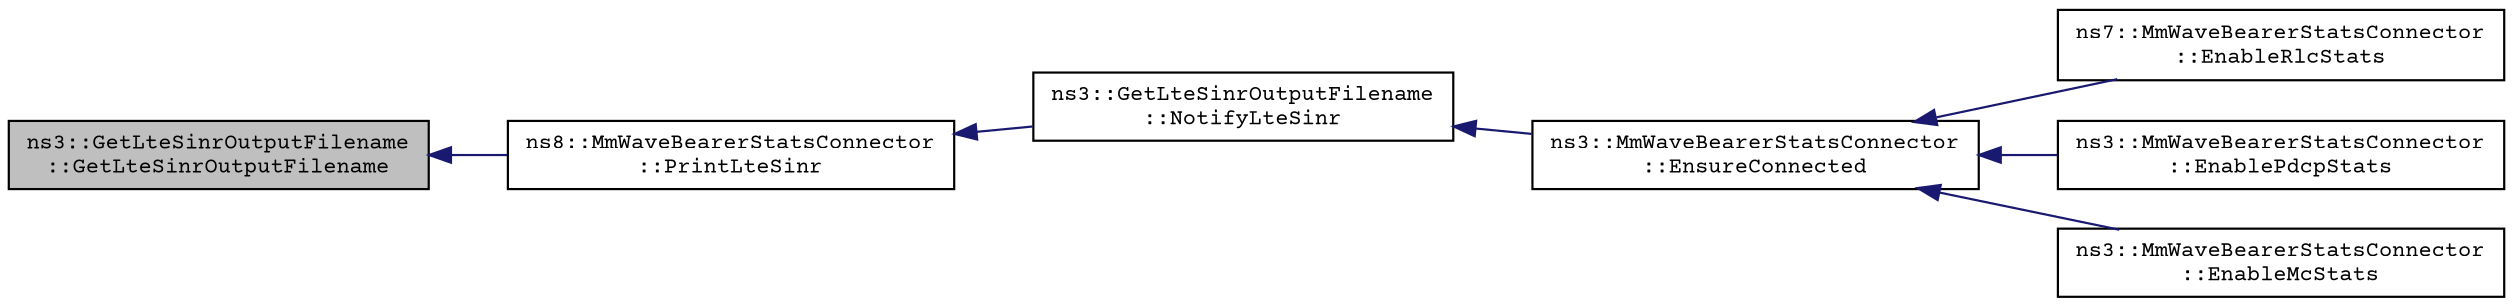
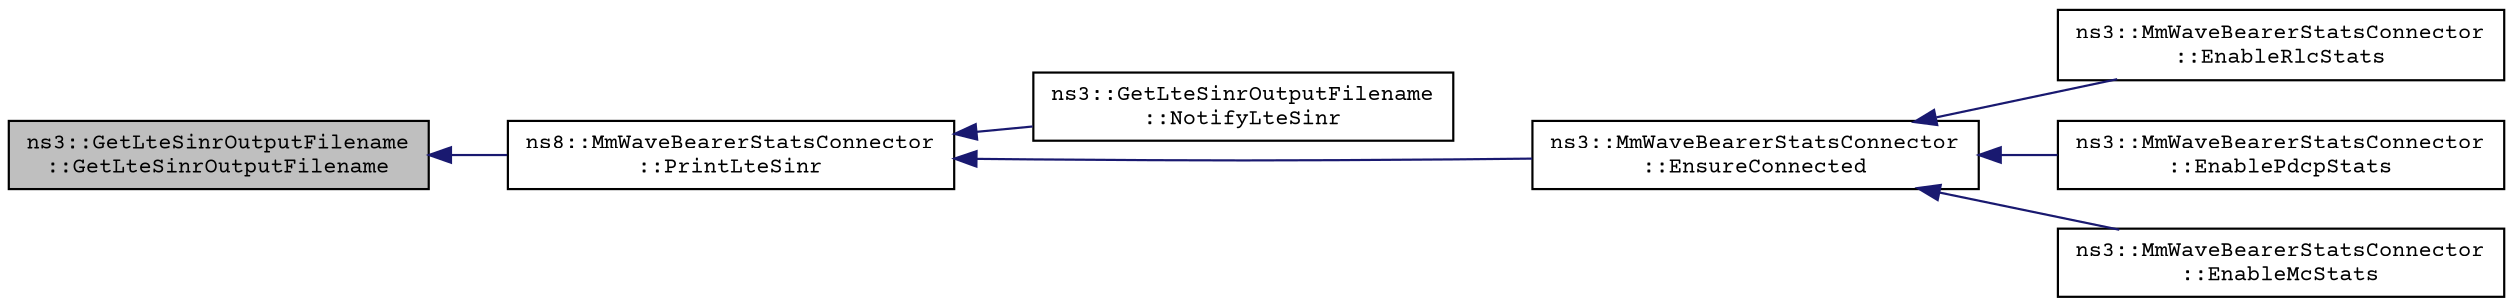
(2281, 45) -> (2281, 45)
(1504, 131) -> (1255, 160)
